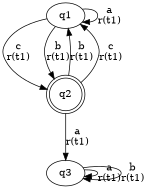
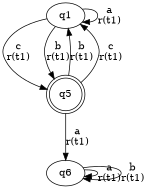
(66, 94) -> (66, 94)
(66, 173) -> (66, 173)
